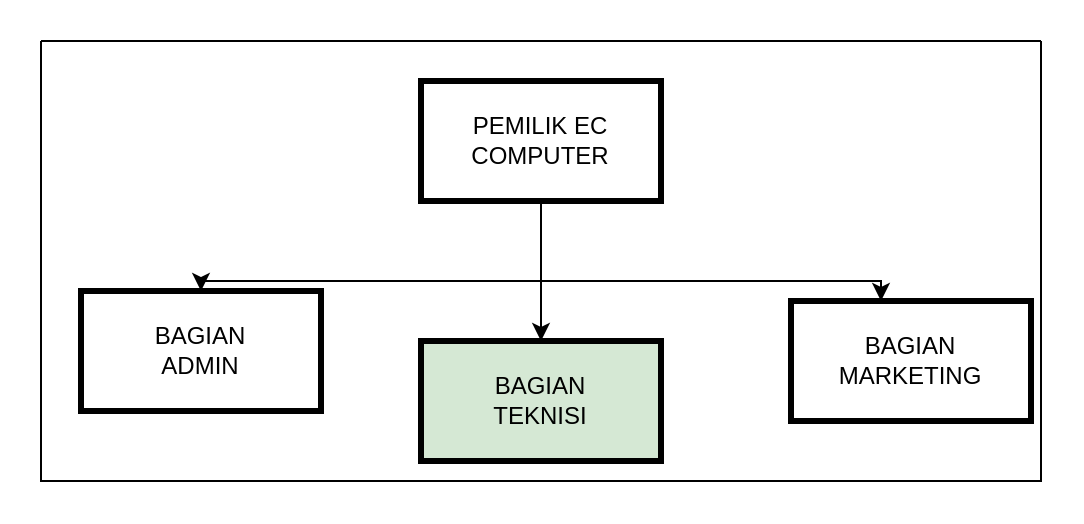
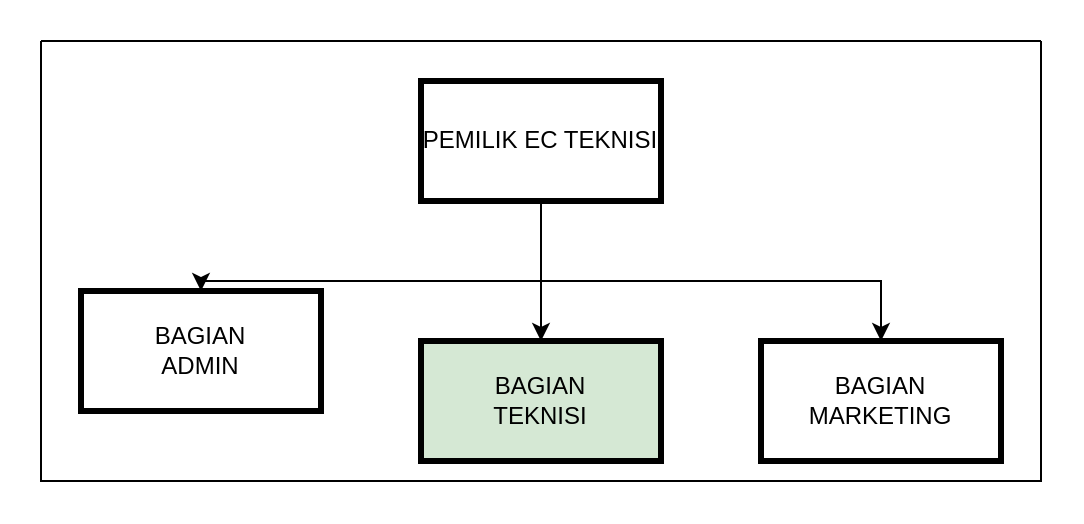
(541, 141) -> (541, 141)
(911, 361) -> (881, 401)
